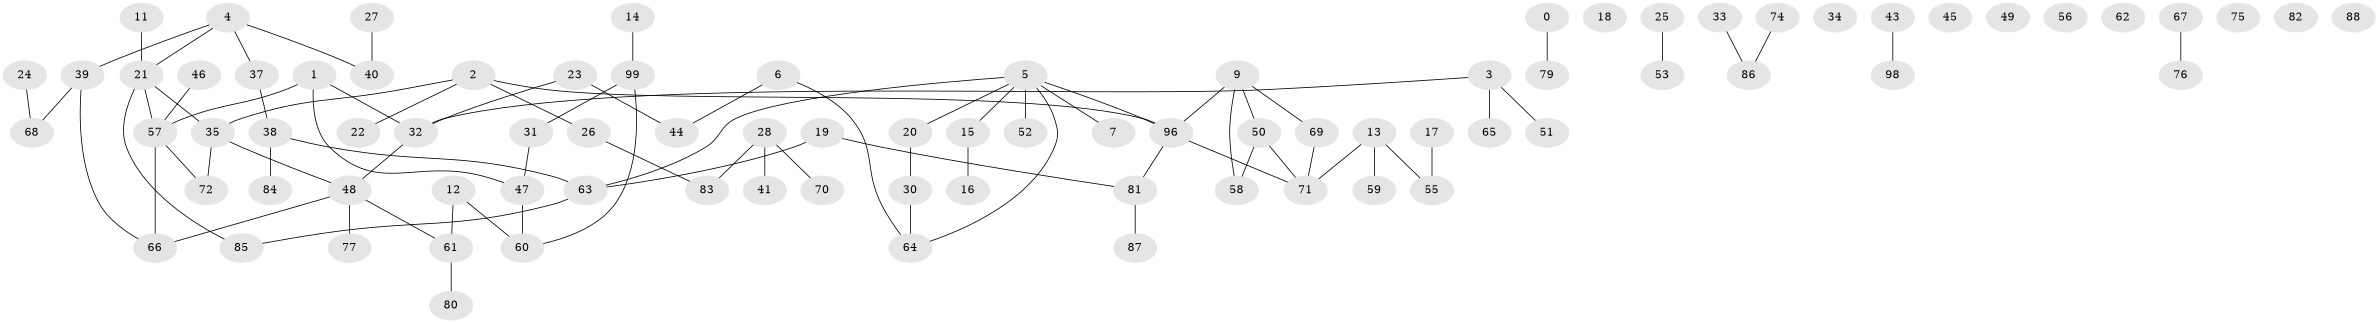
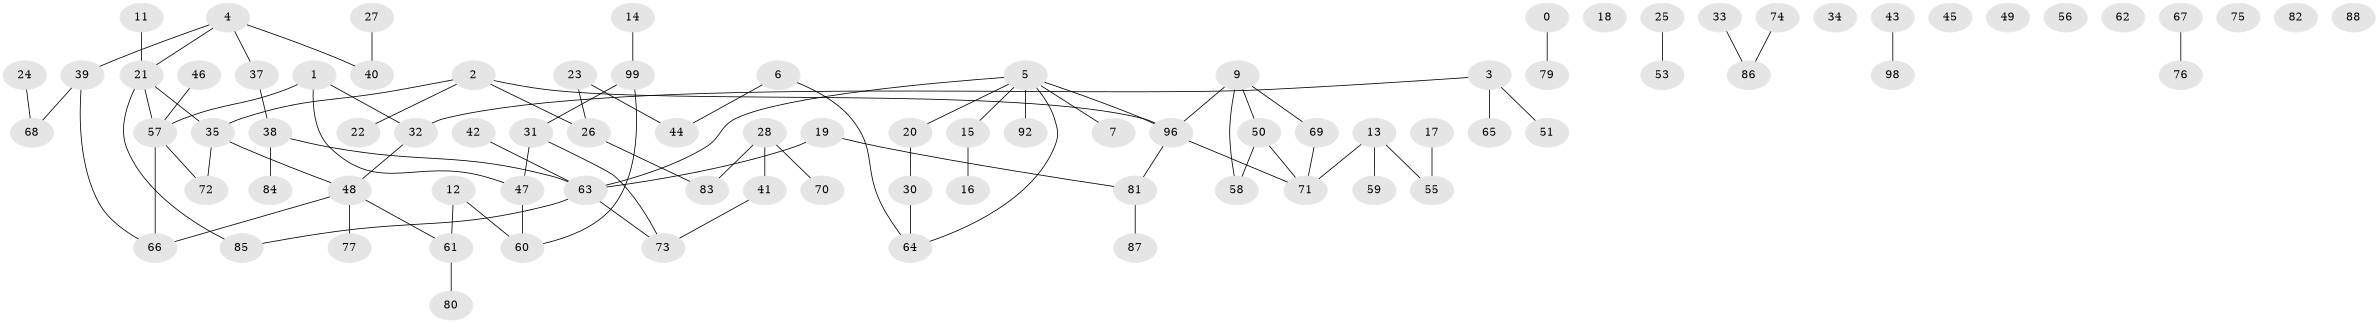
(494, 101) -> (583, 109)
none -> (474, 133)
(1026, 133) -> (1026, 133)
none -> (663, 248)
